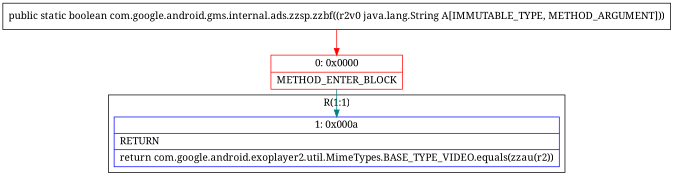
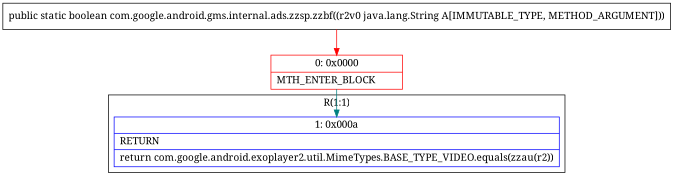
(337, 80) -> (326, 80)
